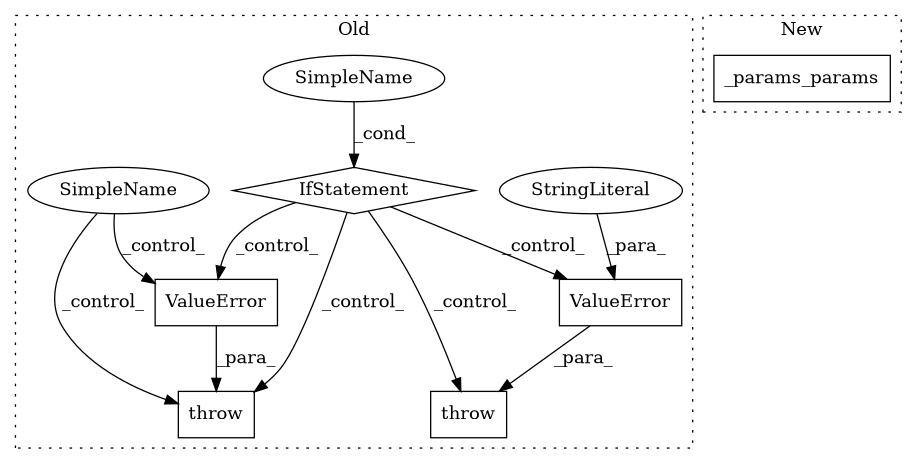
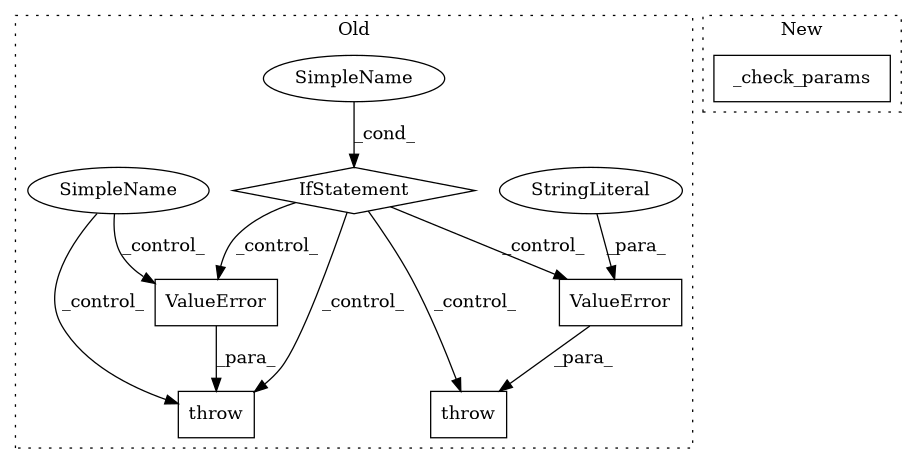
(802, 79) -> (802, 79)
